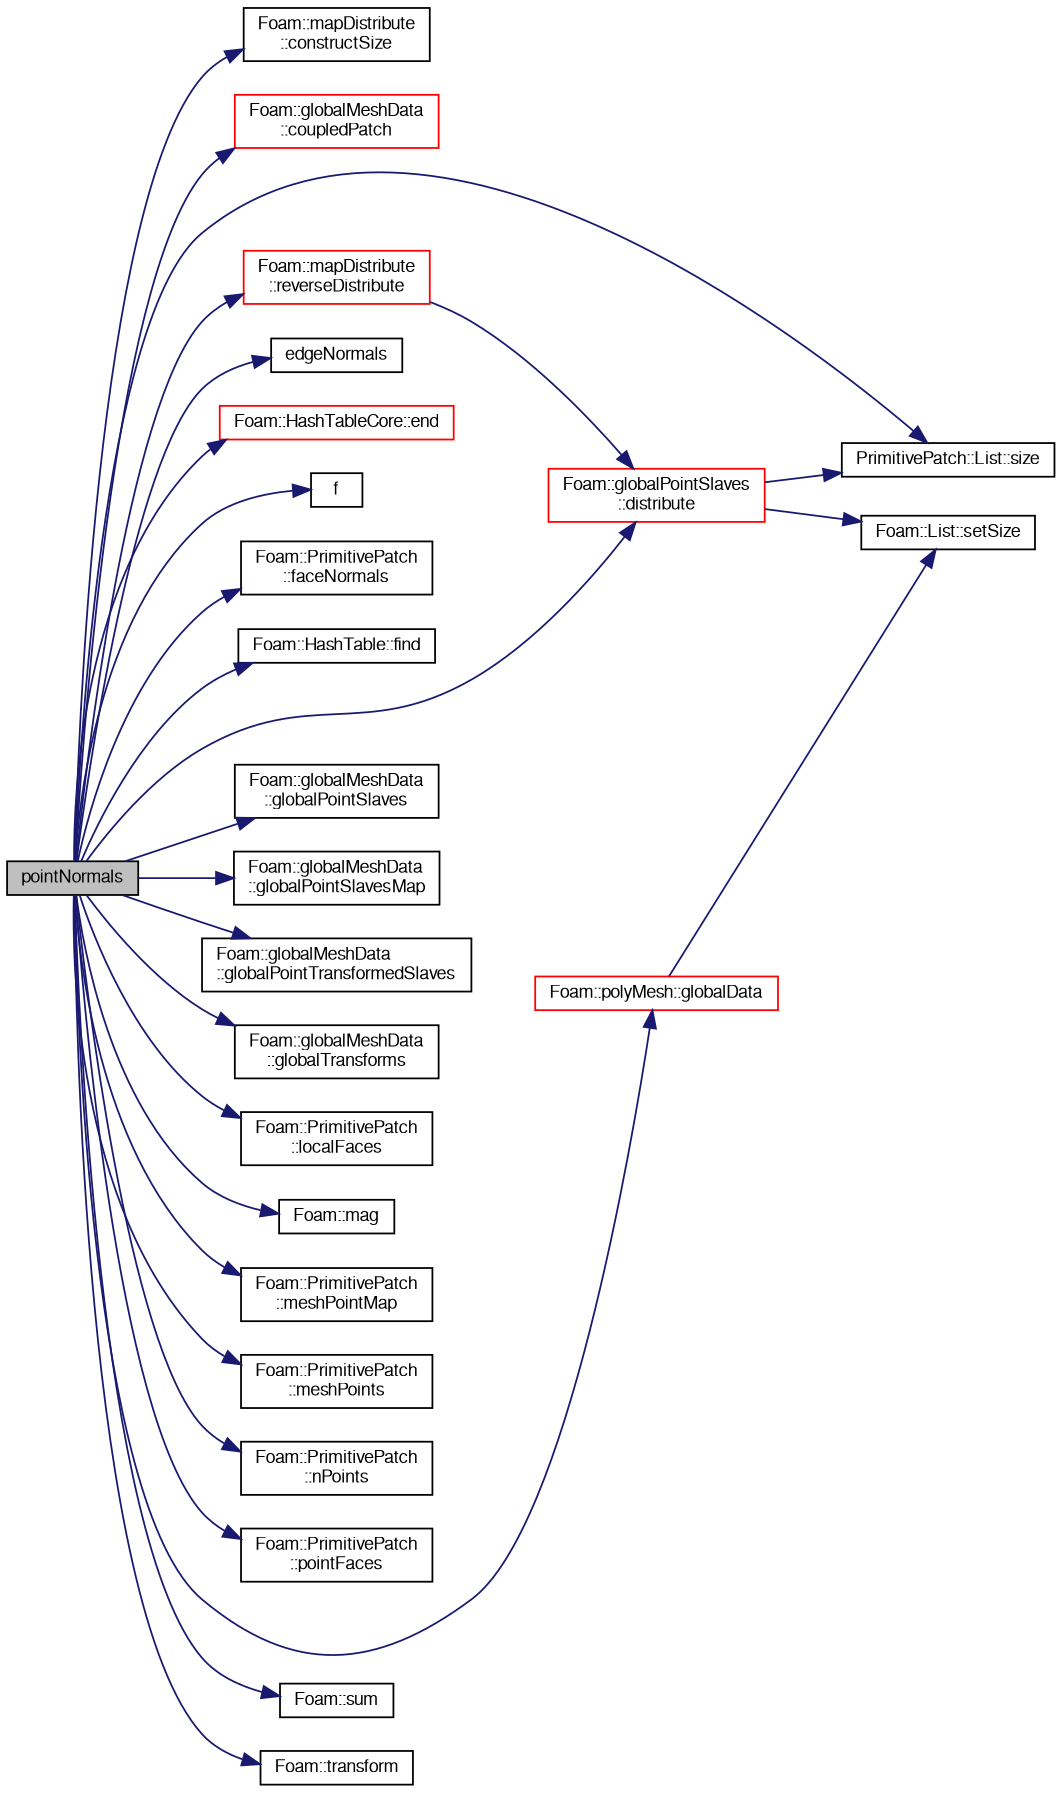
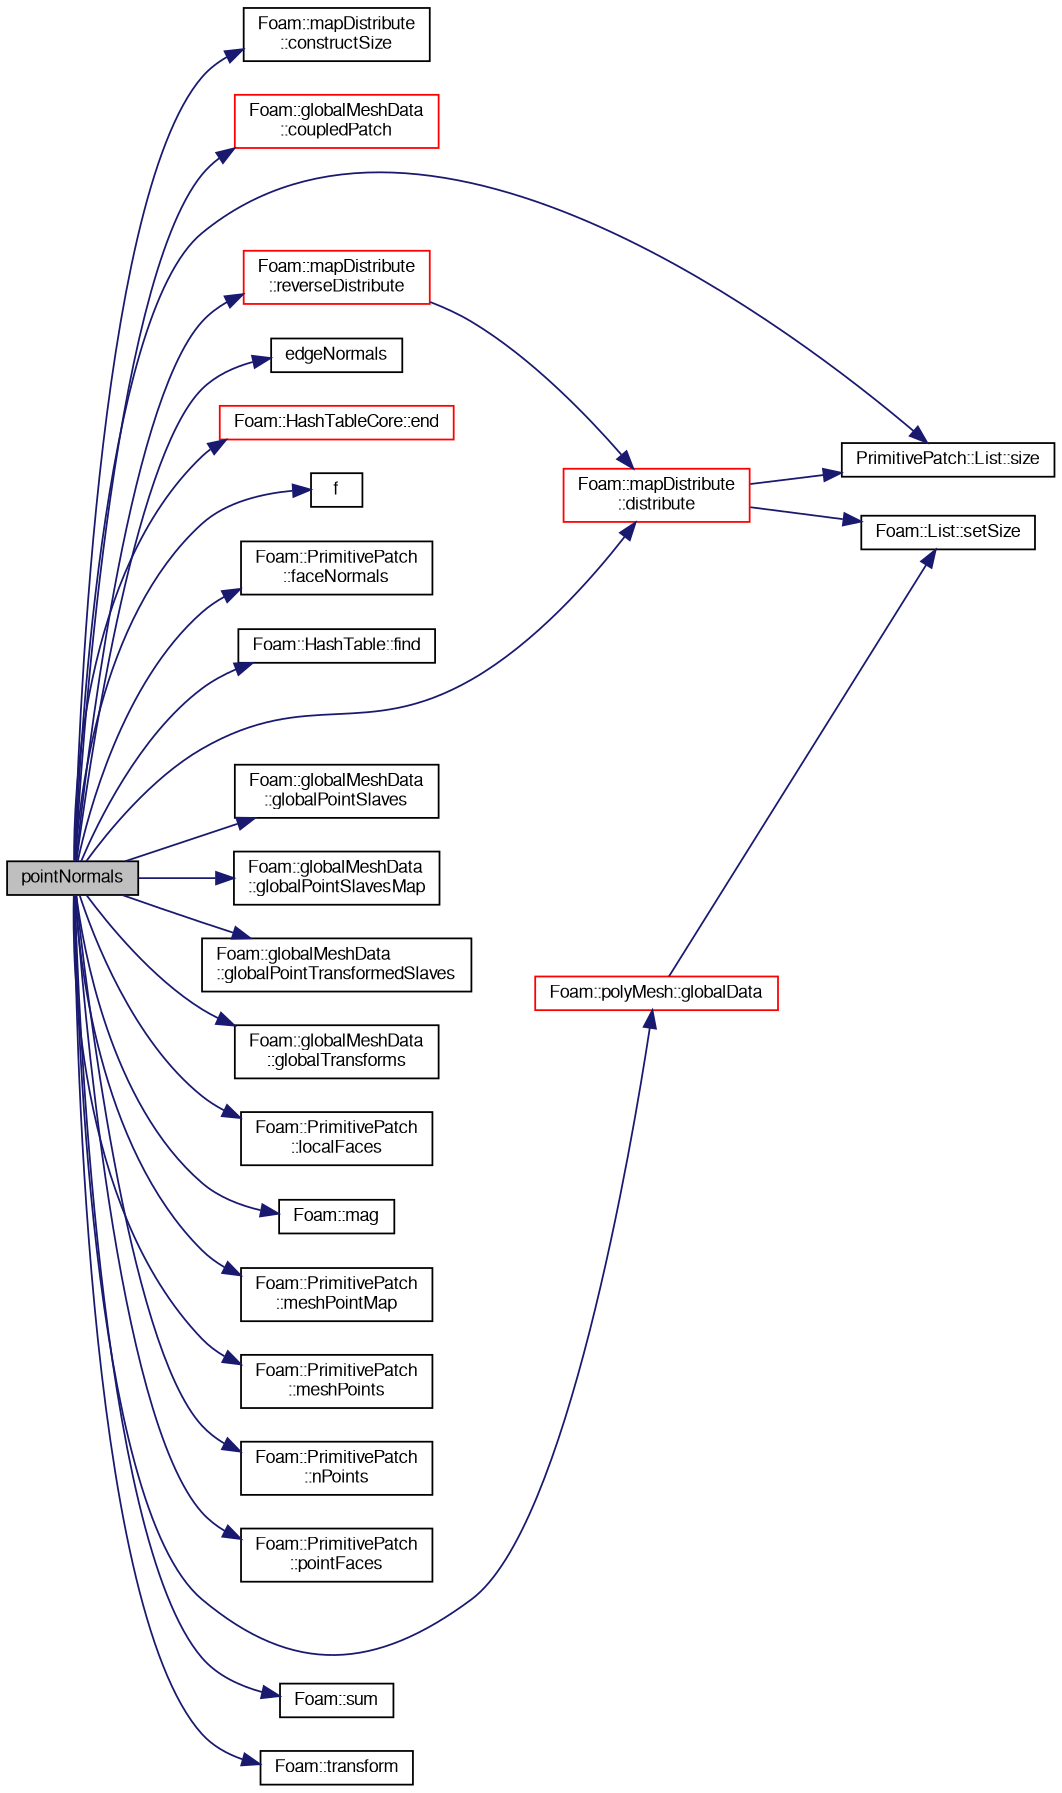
(657, 495) -> (657, 495)
